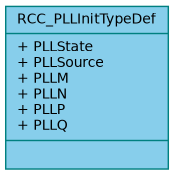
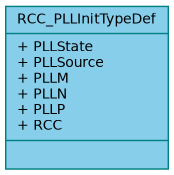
(43, 126) -> (40, 126)
